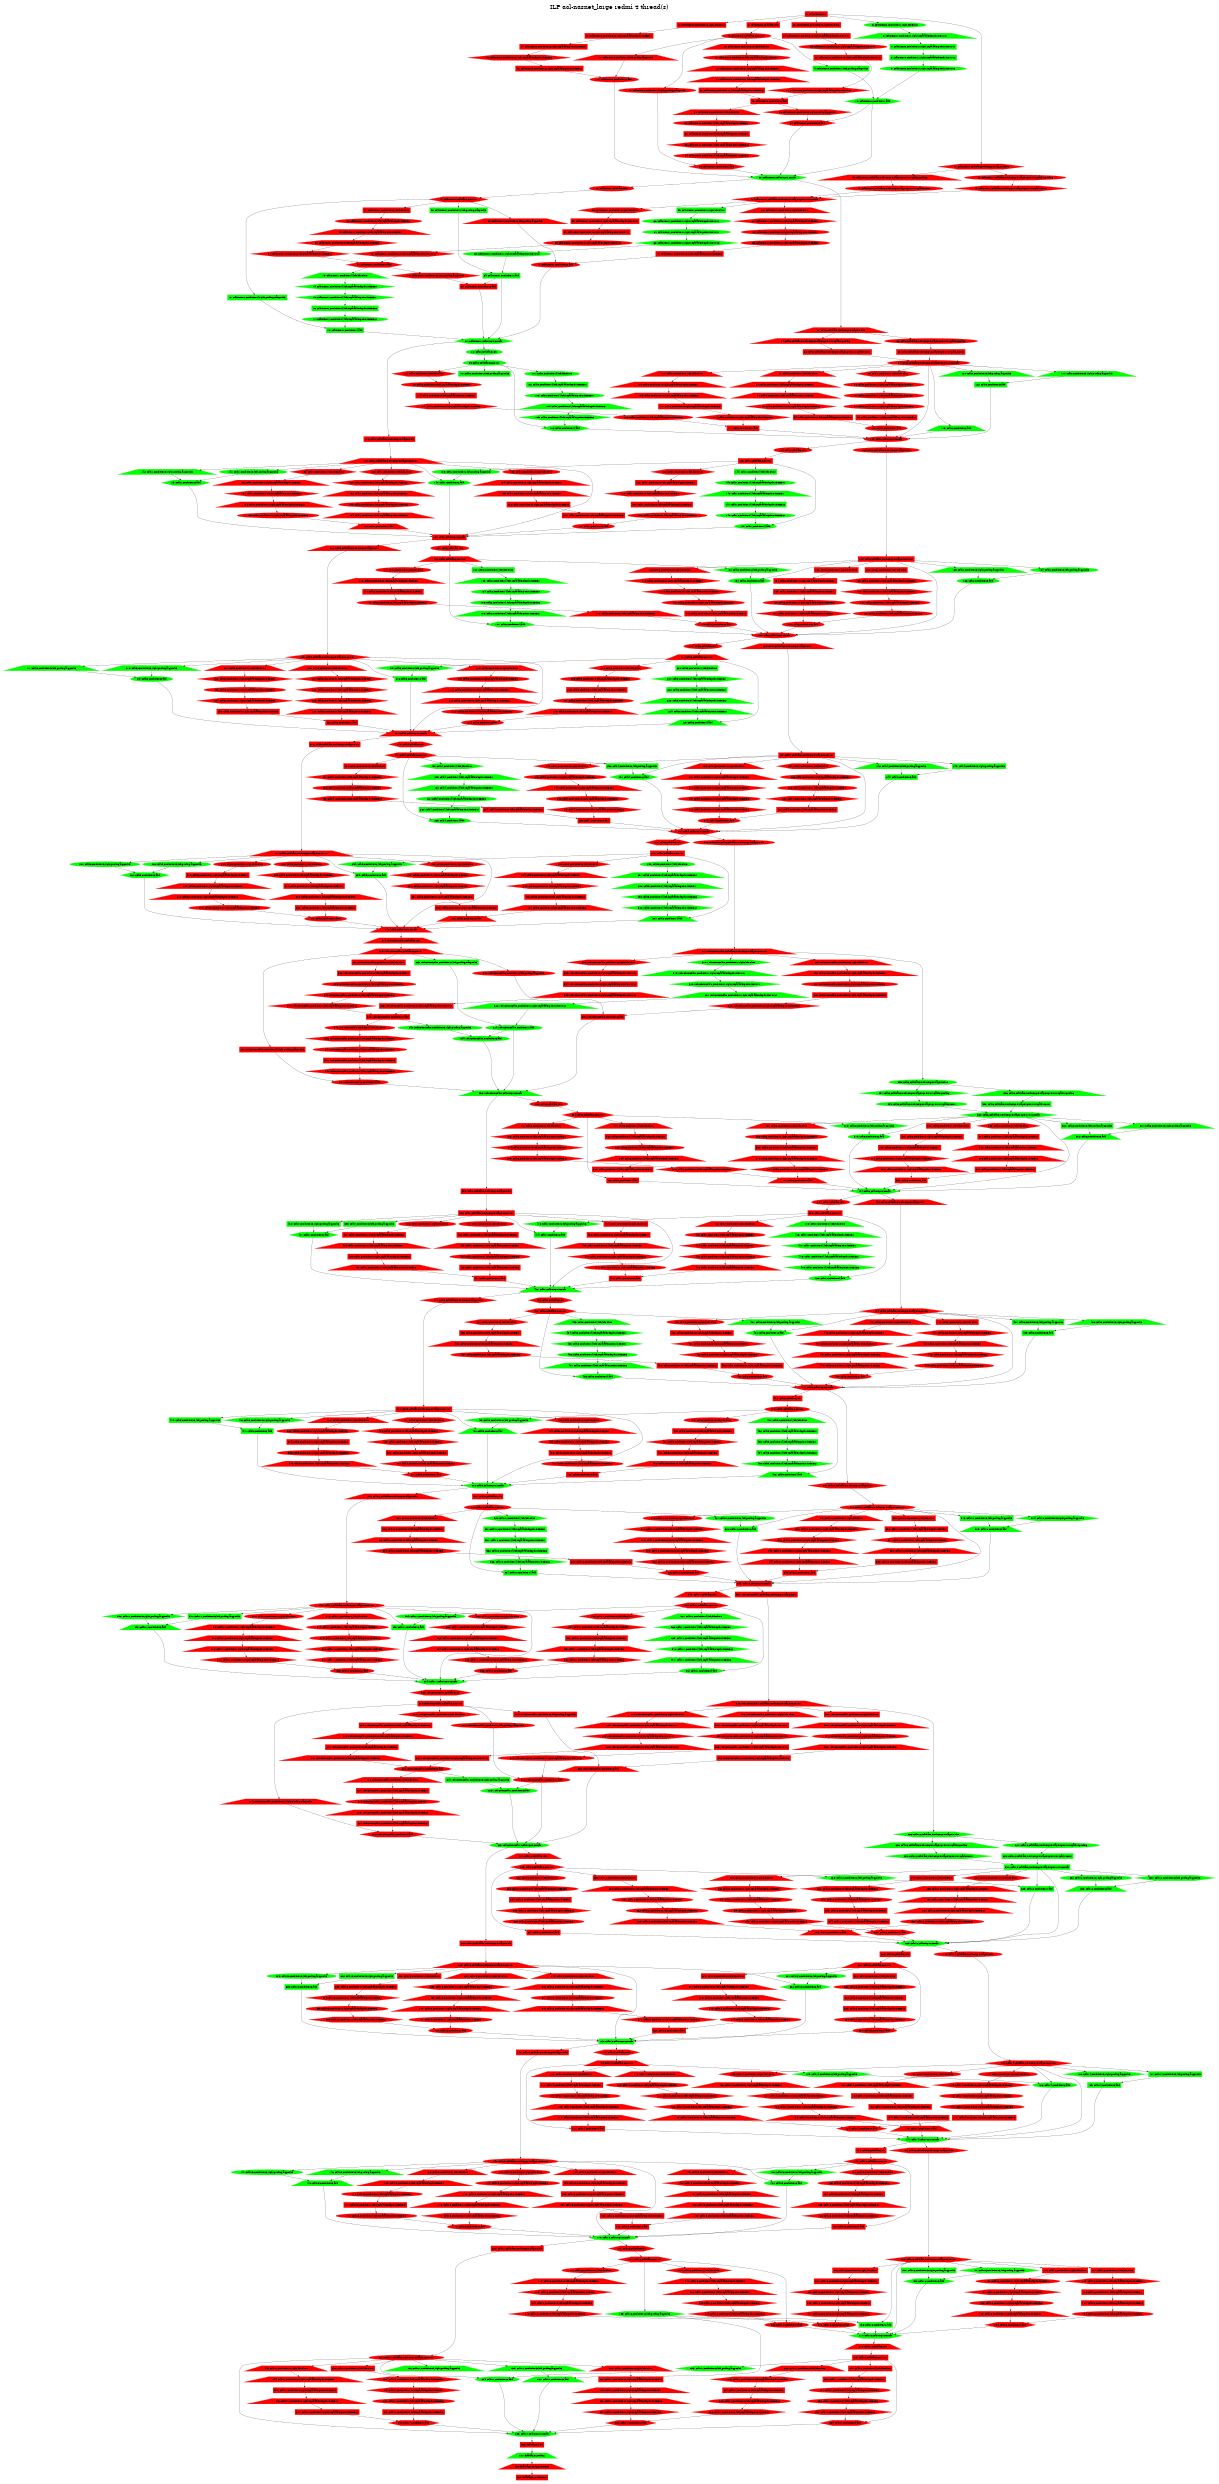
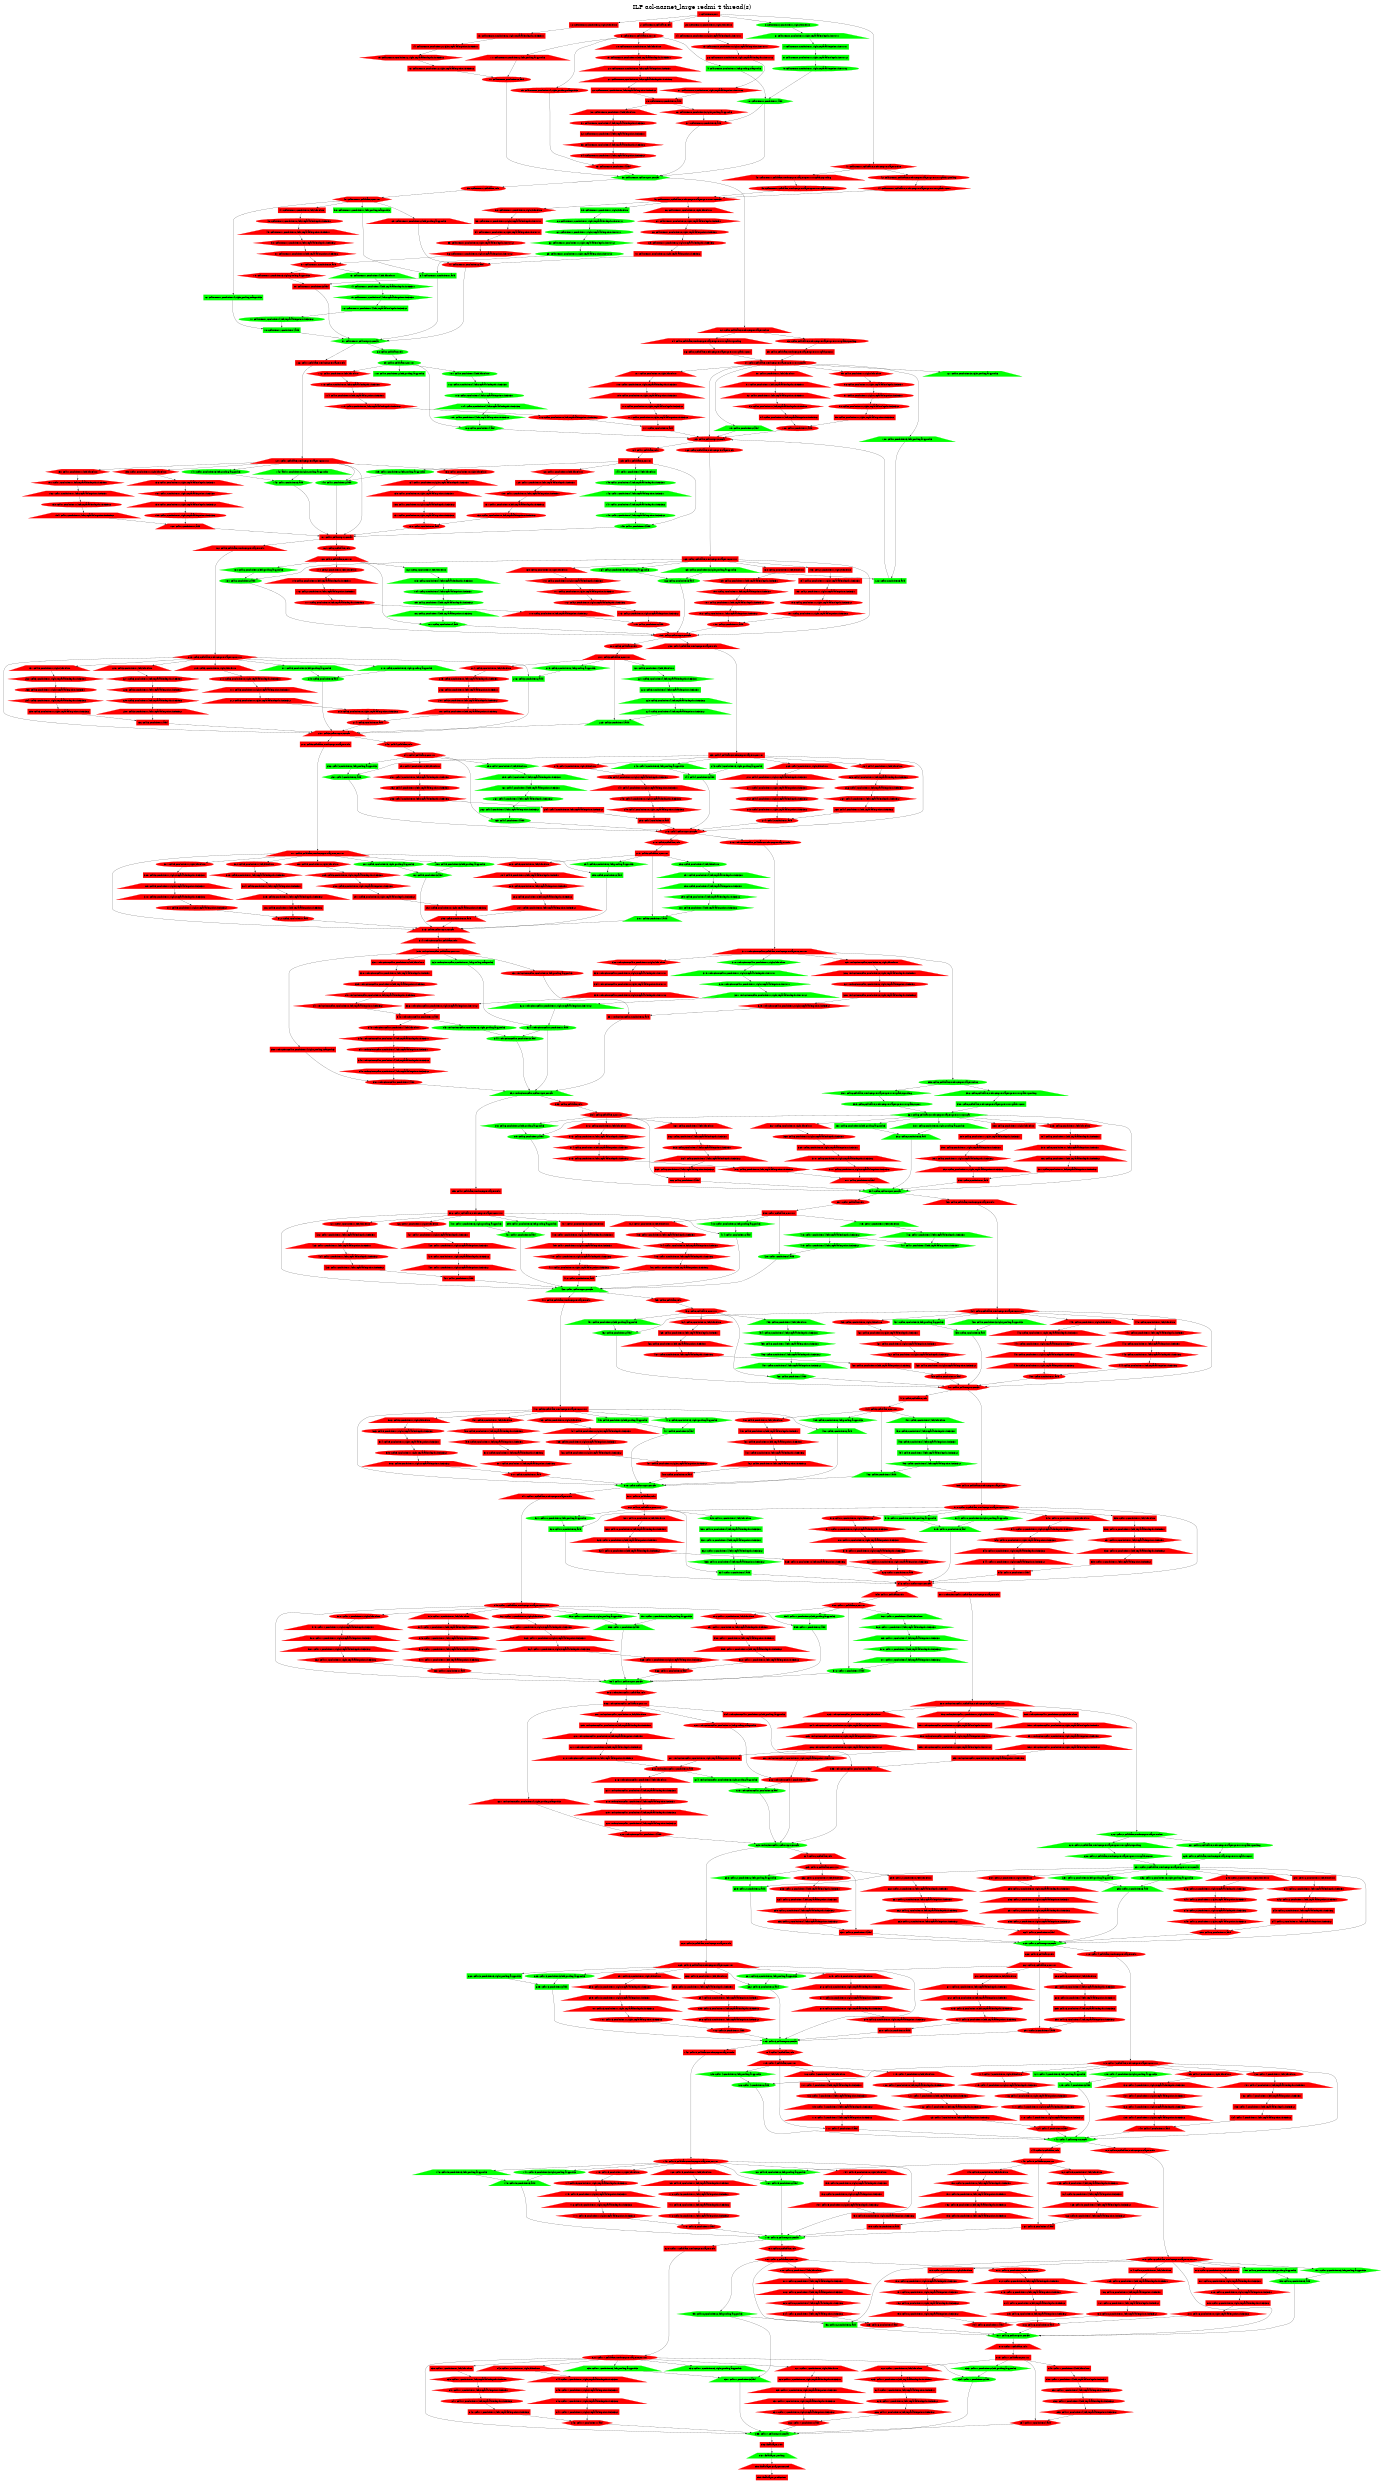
(1036, 380) -> (816, 576)
(167, 472) -> (302, 472)
(828, 1250) -> (879, 1240)
